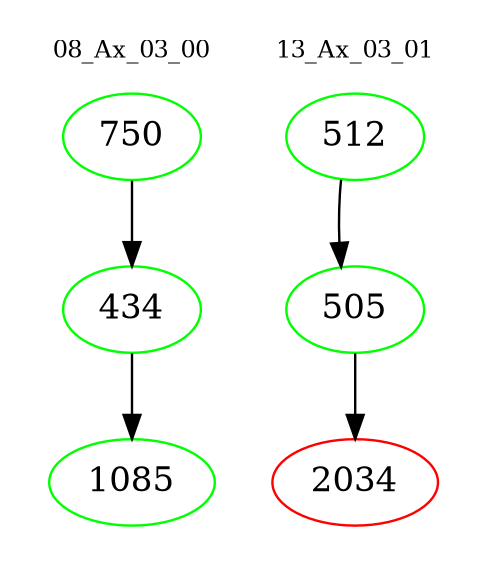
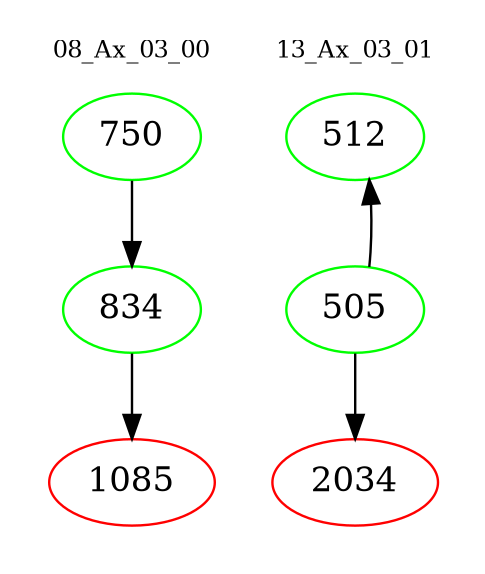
(339, 211) -> (371, 236)
(132, 310) -> (132, 310)
(132, 482) -> (132, 482)
